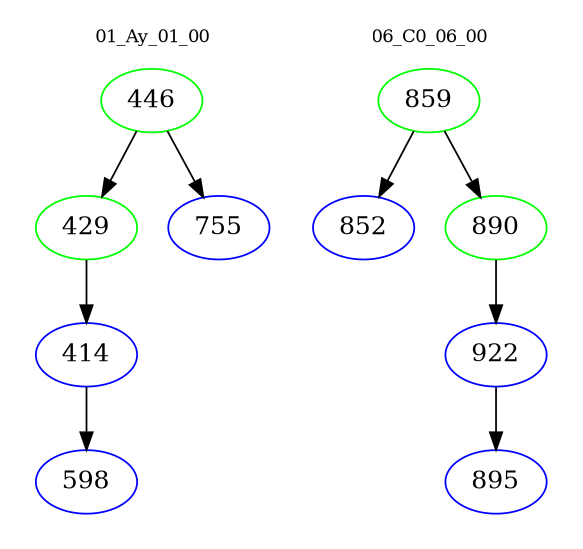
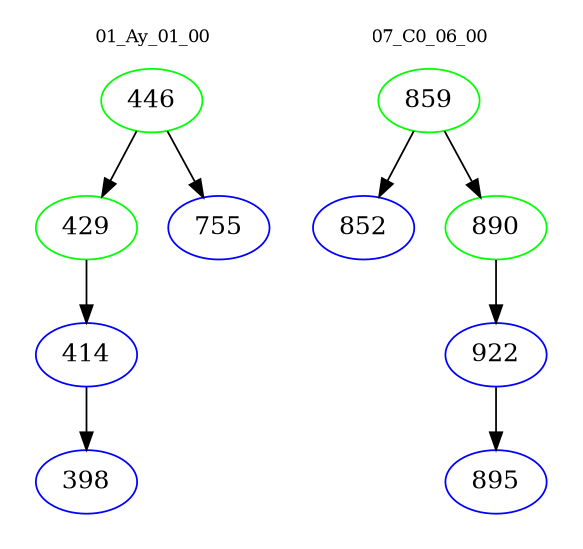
(430, 38) -> (430, 38)
(86, 482) -> (86, 482)
